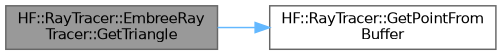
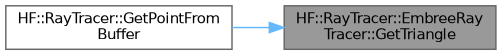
(236, 28) -> (251, 28)
